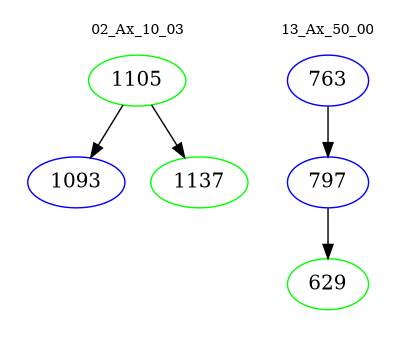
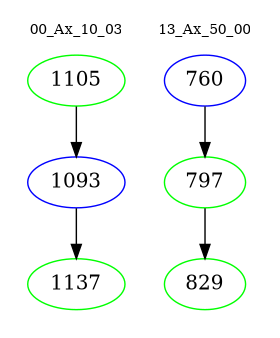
(138, 30) -> (76, 30)
(328, 81) -> (205, 81)
(164, 125) -> (76, 226)
(328, 182) -> (205, 182)
(328, 284) -> (205, 284)
